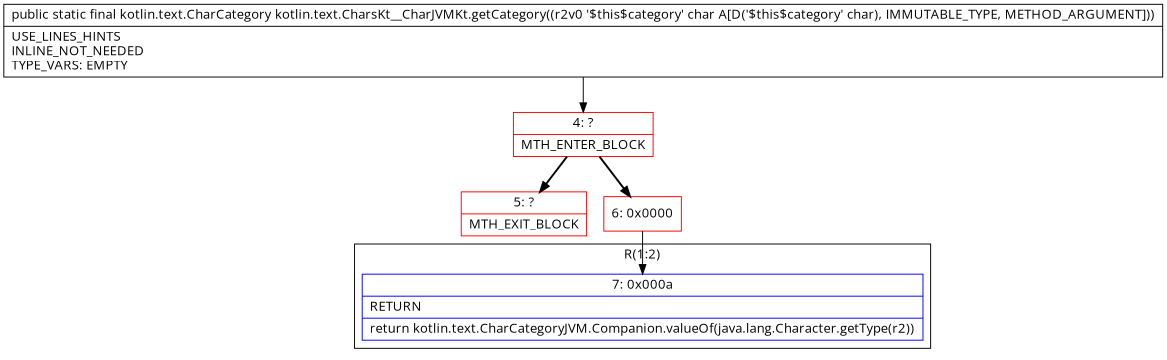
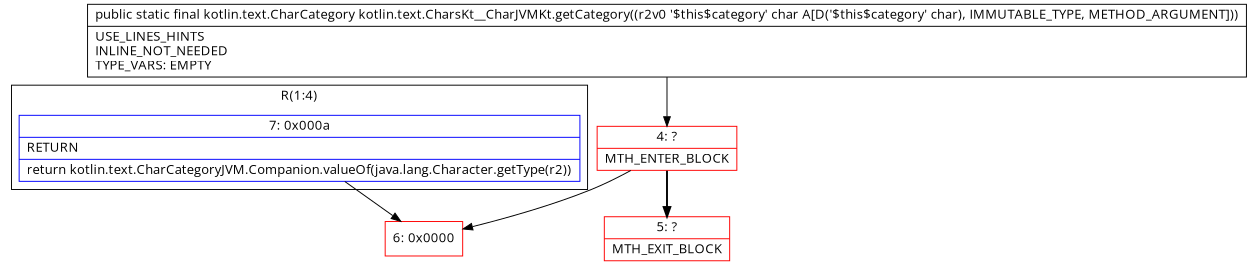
(612, 173) -> (553, 203)
(643, 250) -> (369, 199)
(643, 255) -> (300, 96)
